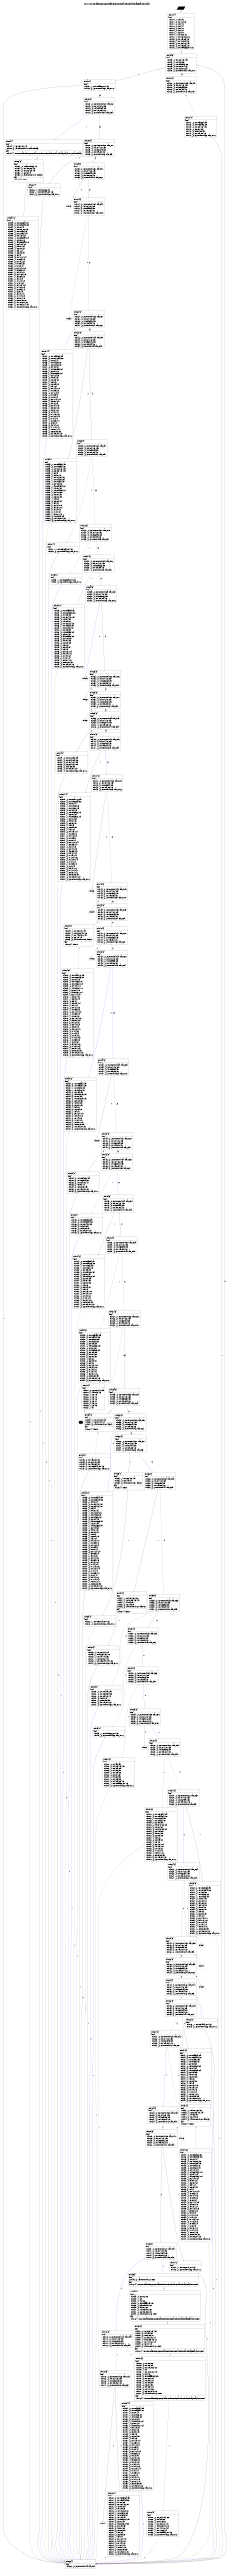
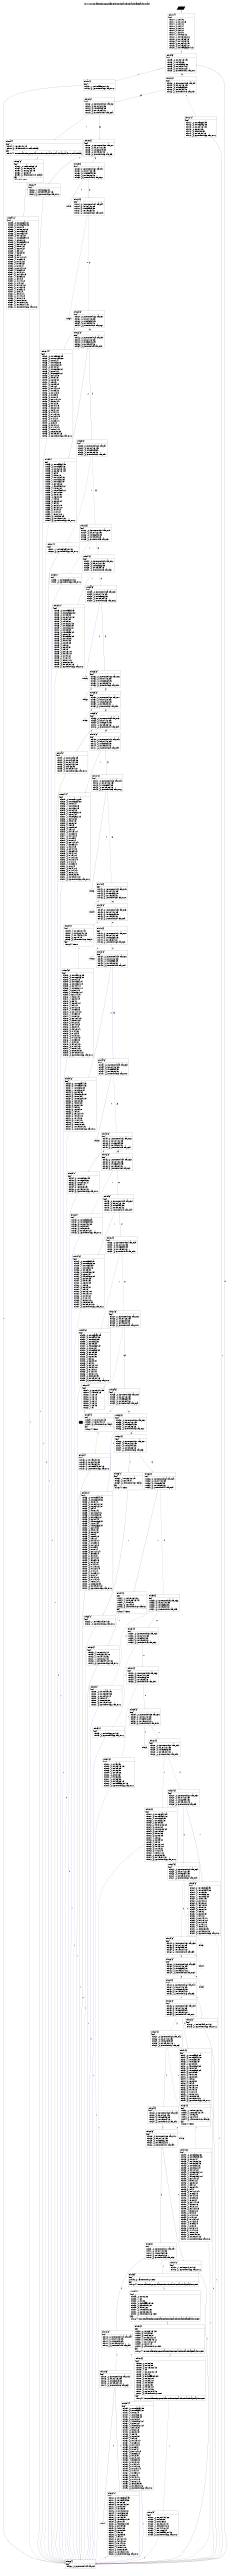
(99, 94) -> (140, 96)
